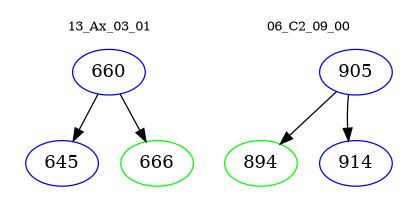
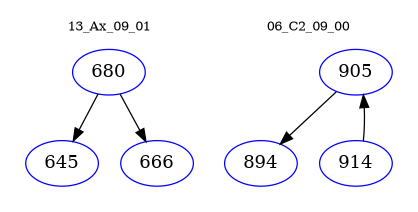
(110, 27) -> (110, 27)
(109, 72) -> (109, 72)
(347, 111) -> (364, 124)
(157, 163) -> (157, 163)
(261, 163) -> (261, 163)
